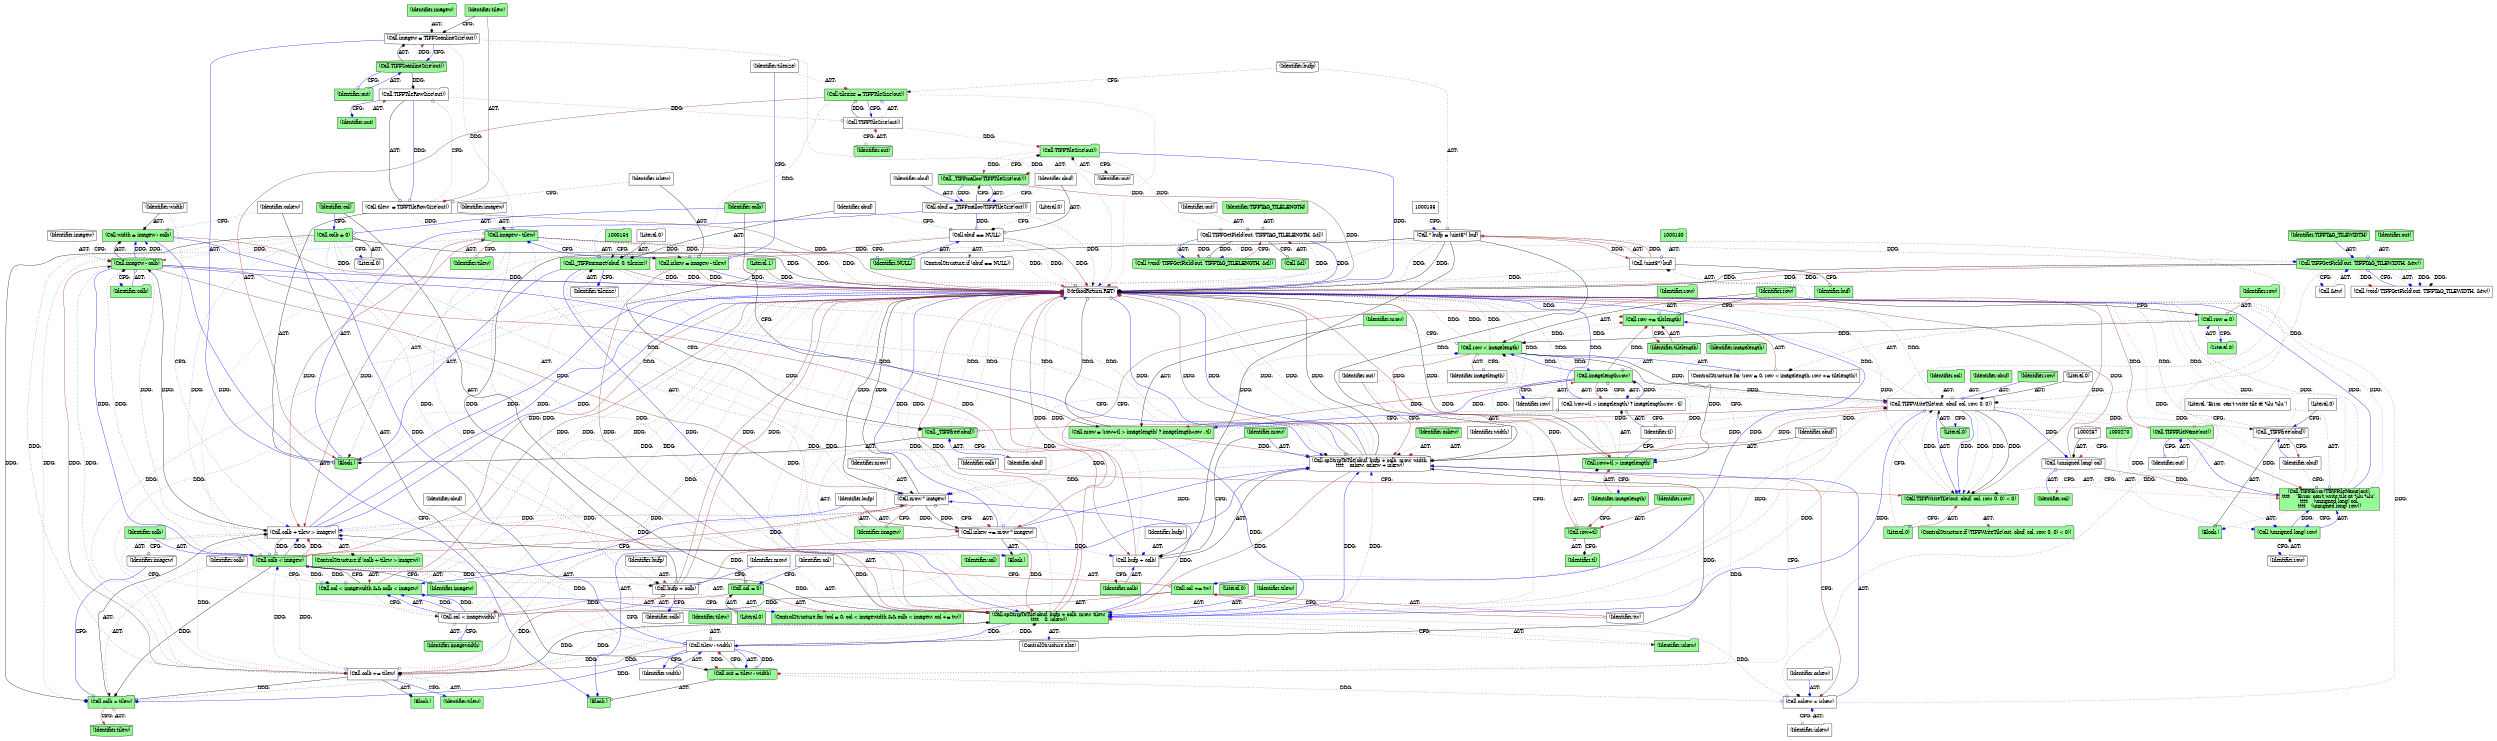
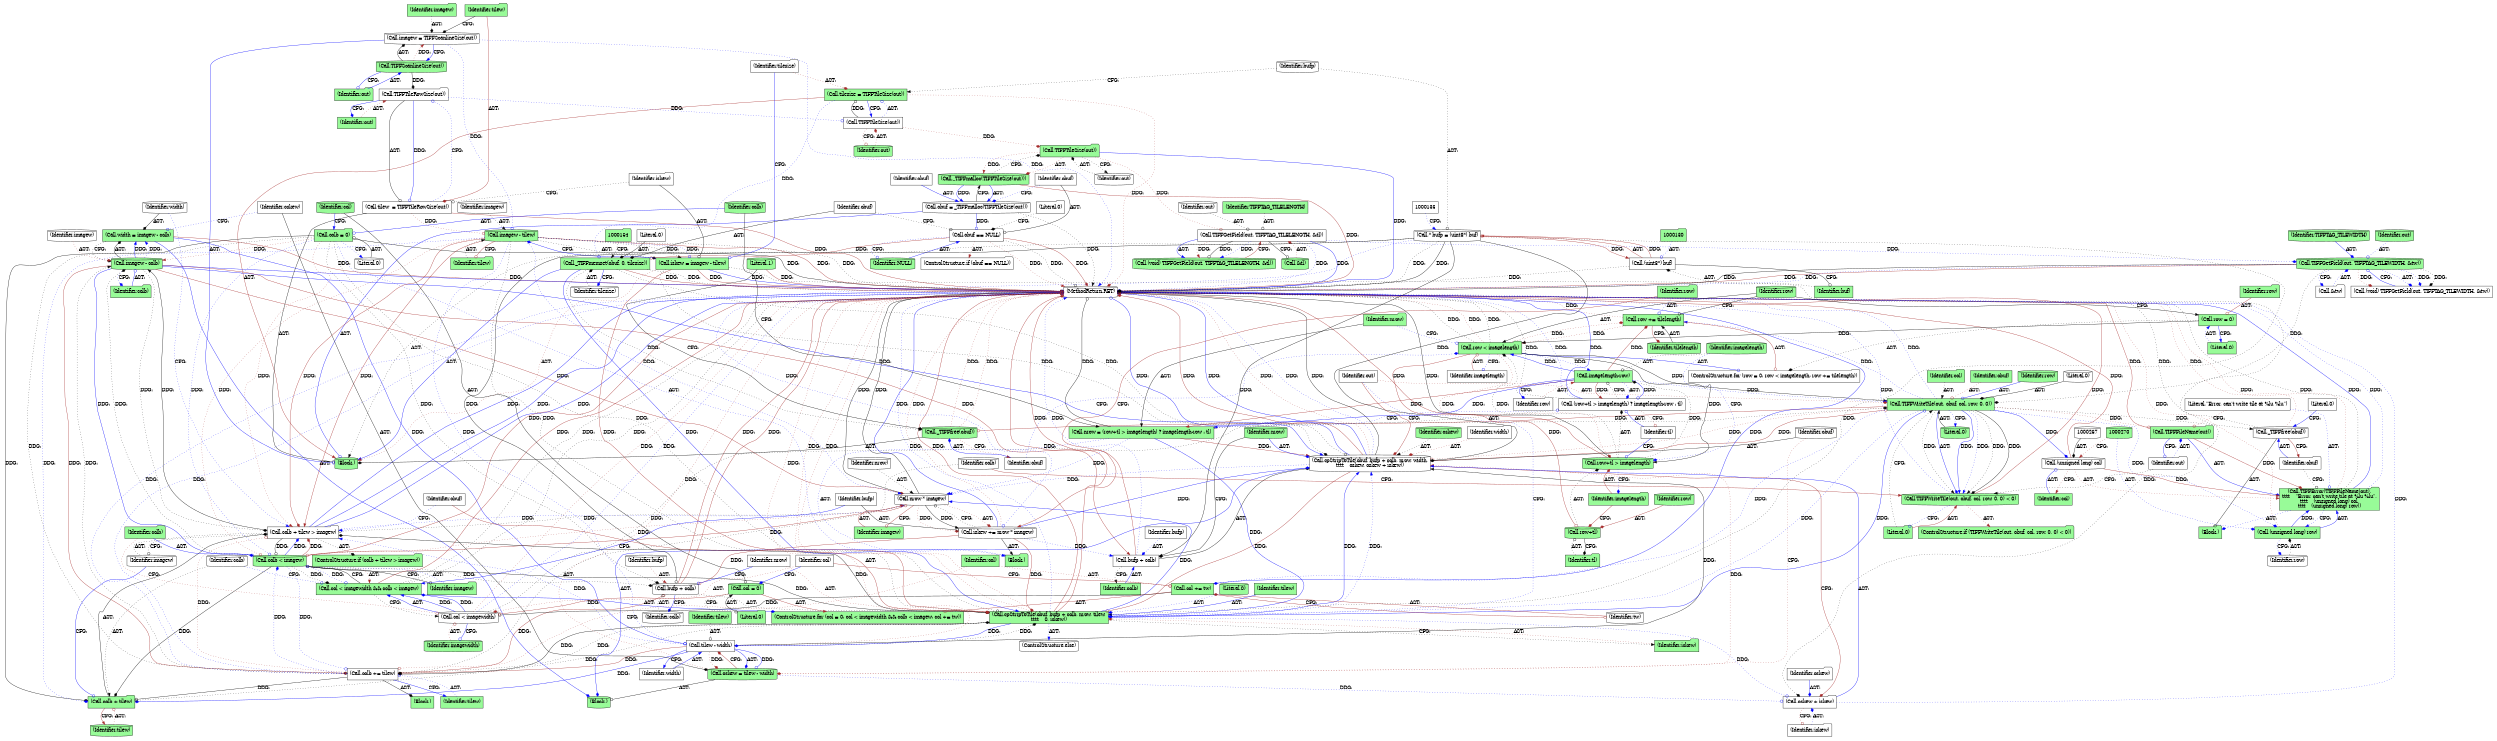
(1370, 296) -> (1373, 296)
none -> (258, 368)
(1941, 405) -> (1941, 405)
(742, 674) -> (742, 674)
